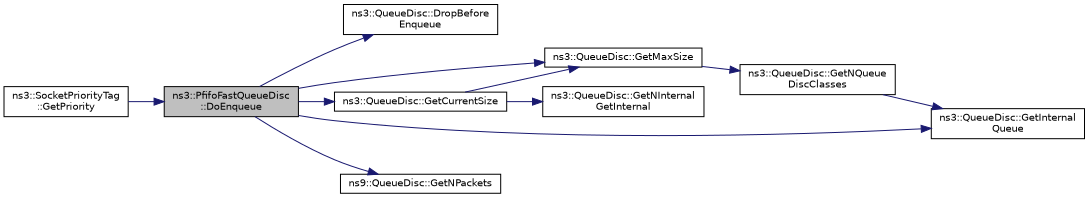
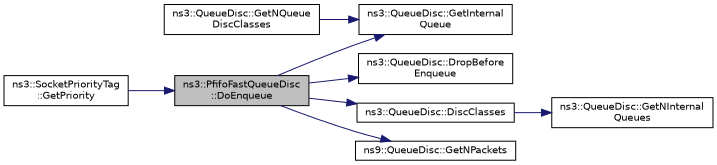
(623, 58) -> none
(421, 102) -> (436, 113)
(623, 102) -> (632, 113)
